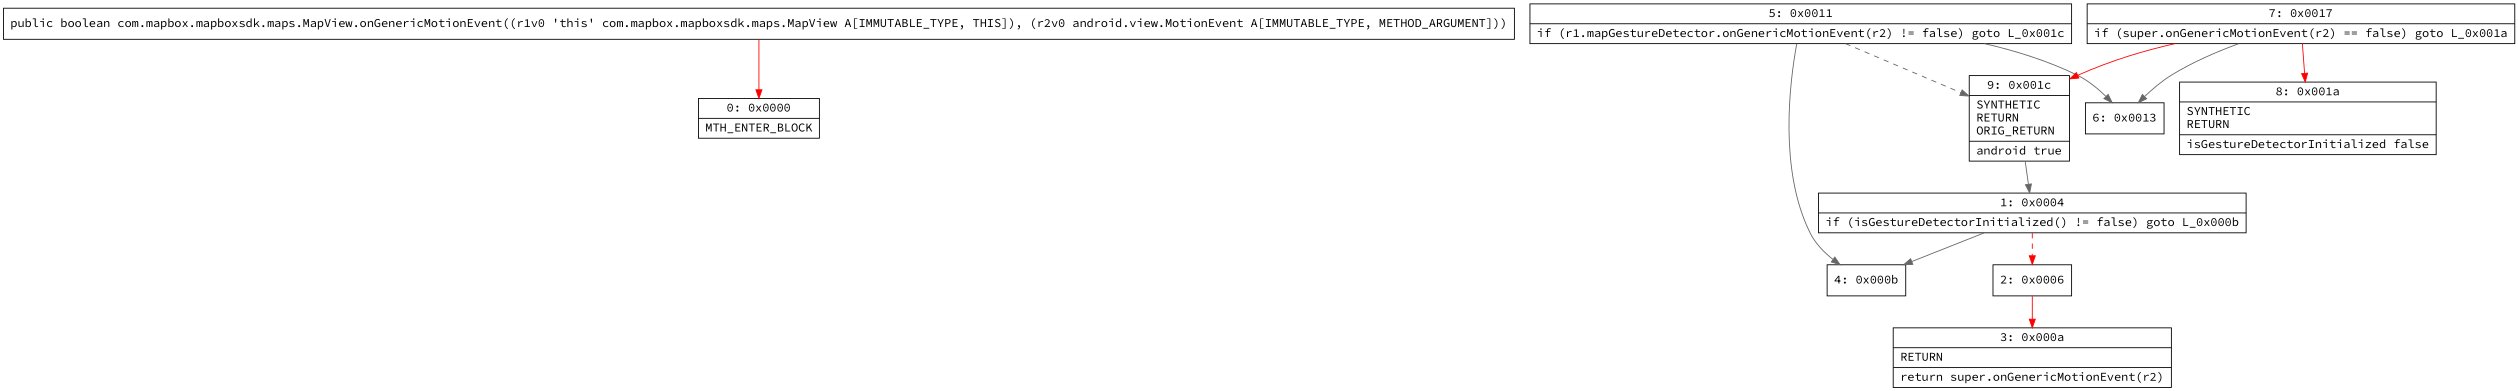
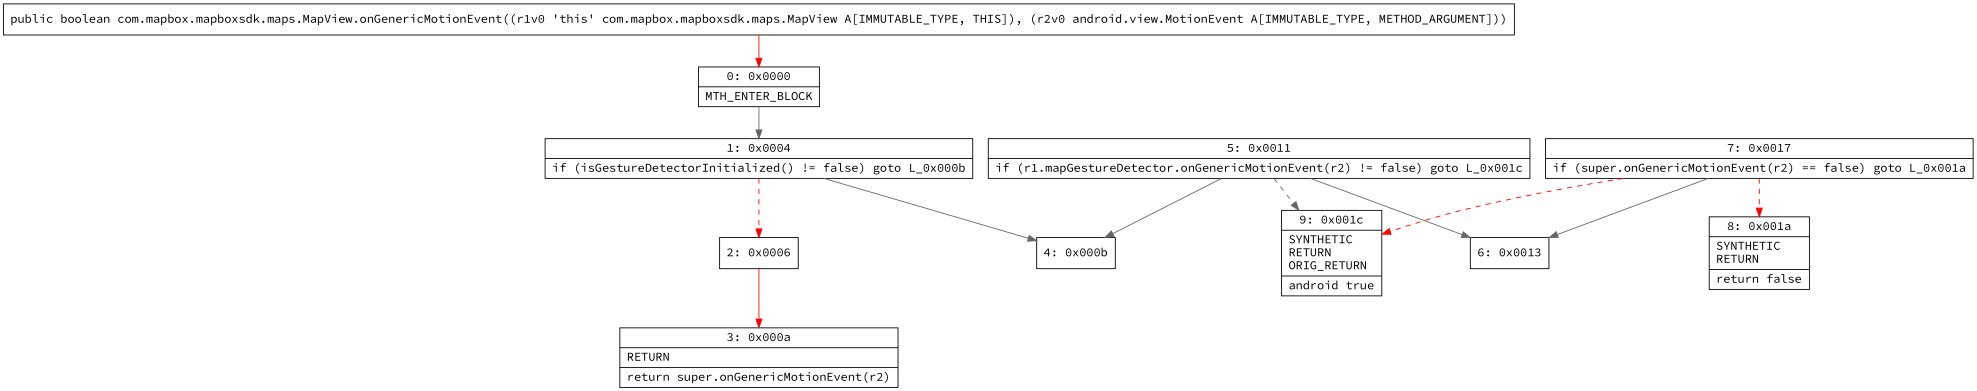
(2126, 57) -> (1506, 200)
(2303, 58) -> (1759, 193)
(2308, 144) -> (1759, 279)
(2027, 173) -> (759, 118)
